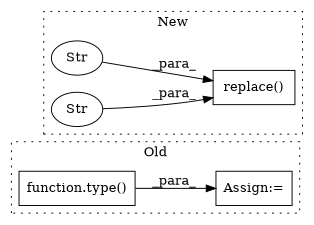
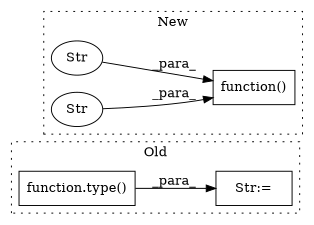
(254, 88) -> (254, 88)
(254, 188) -> (254, 188)
